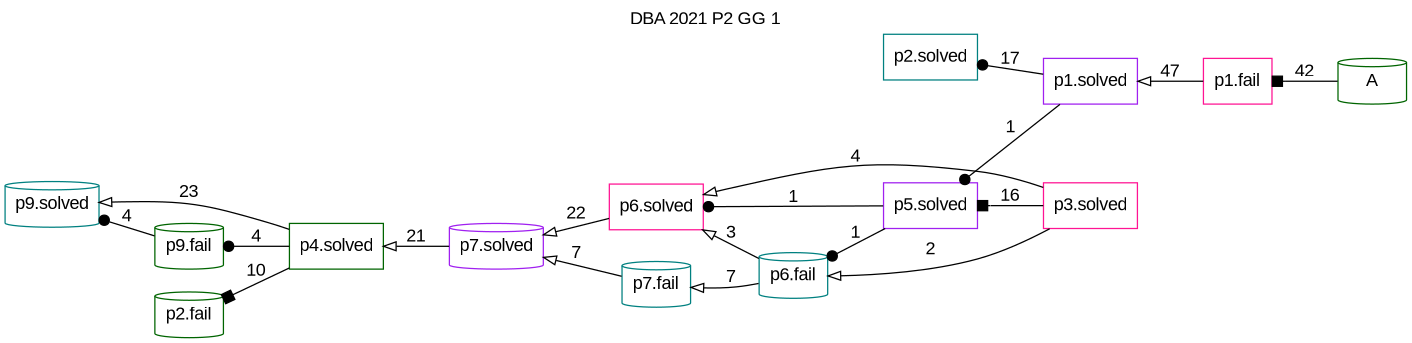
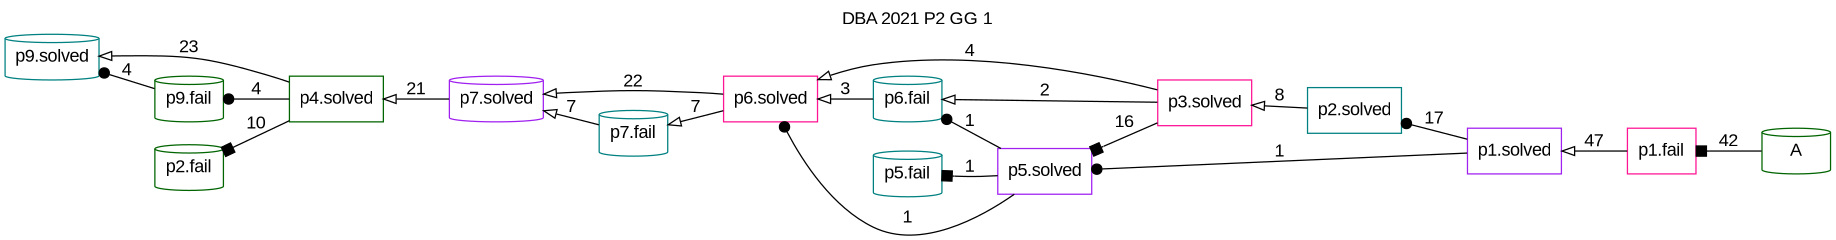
none -> (1286, 107)
none -> (908, 174)
(731, 287) -> (702, 116)
